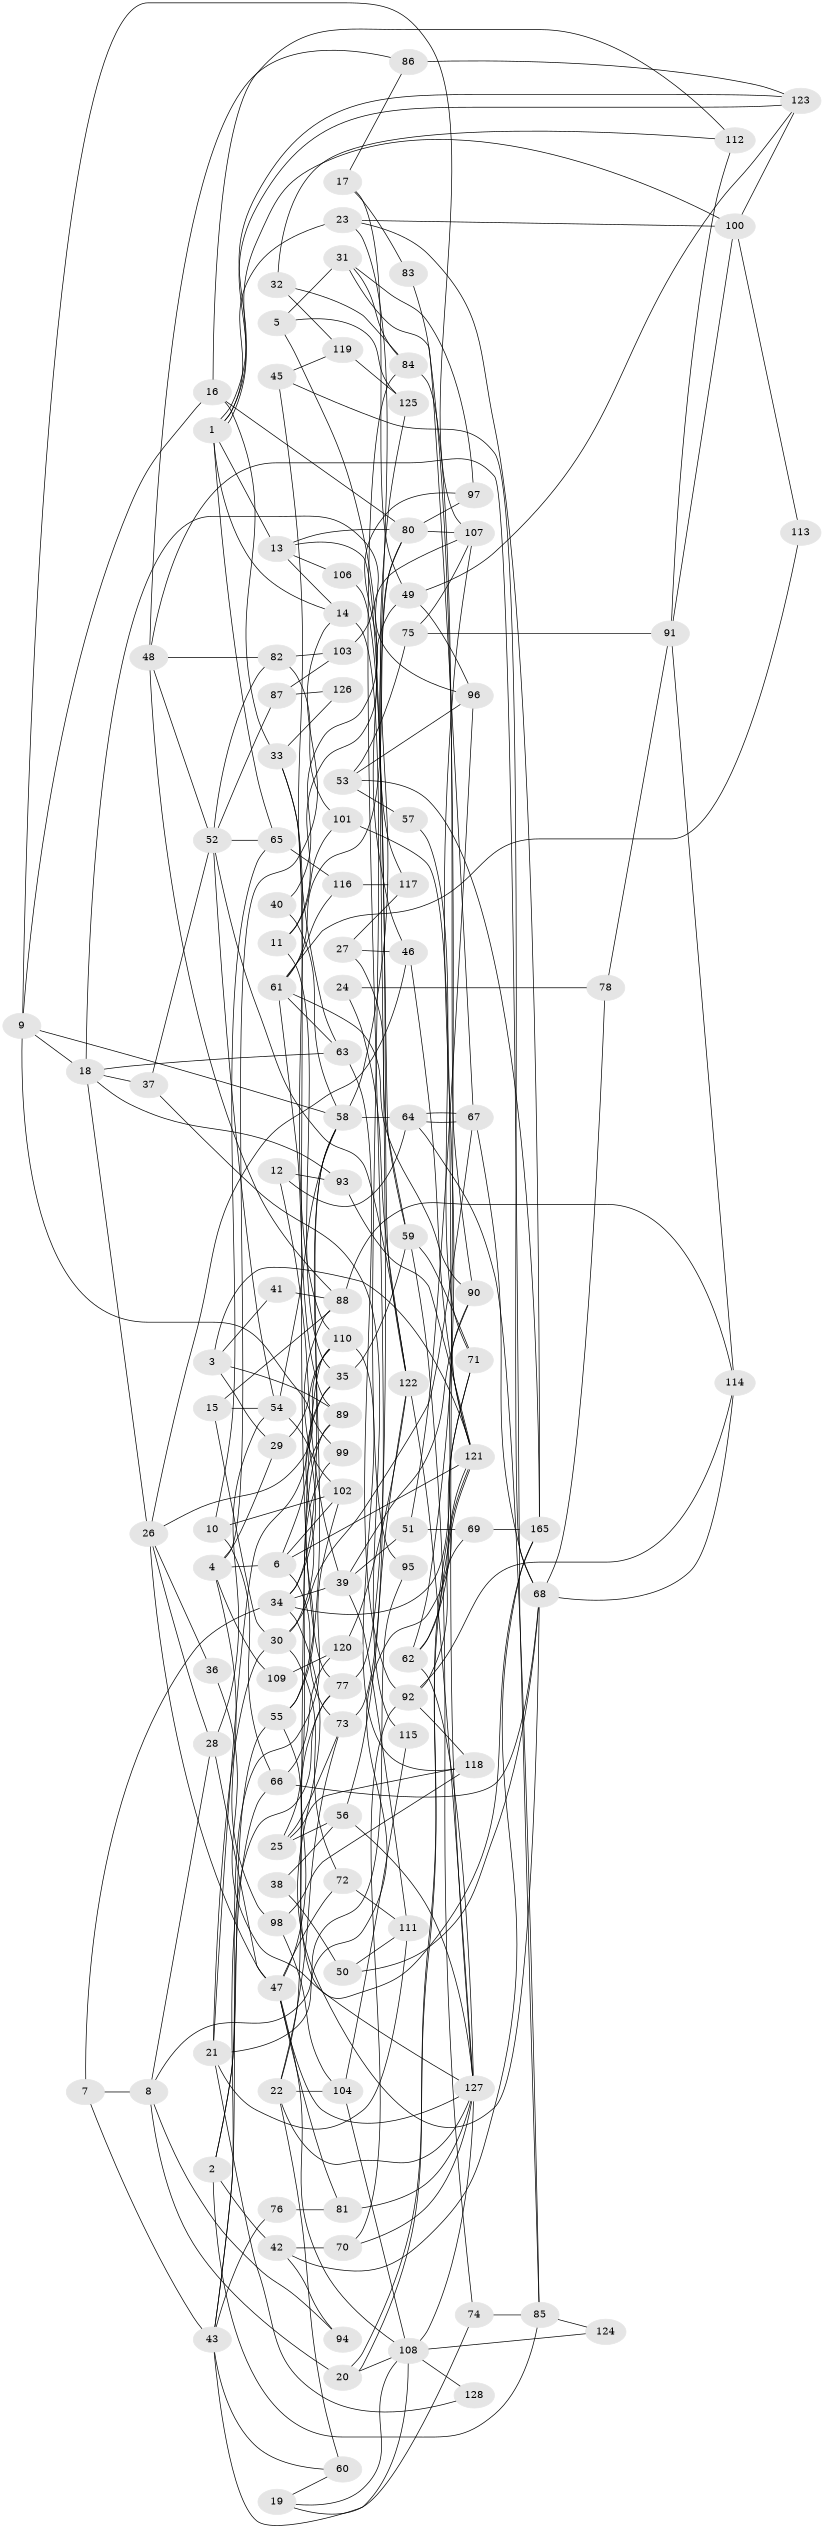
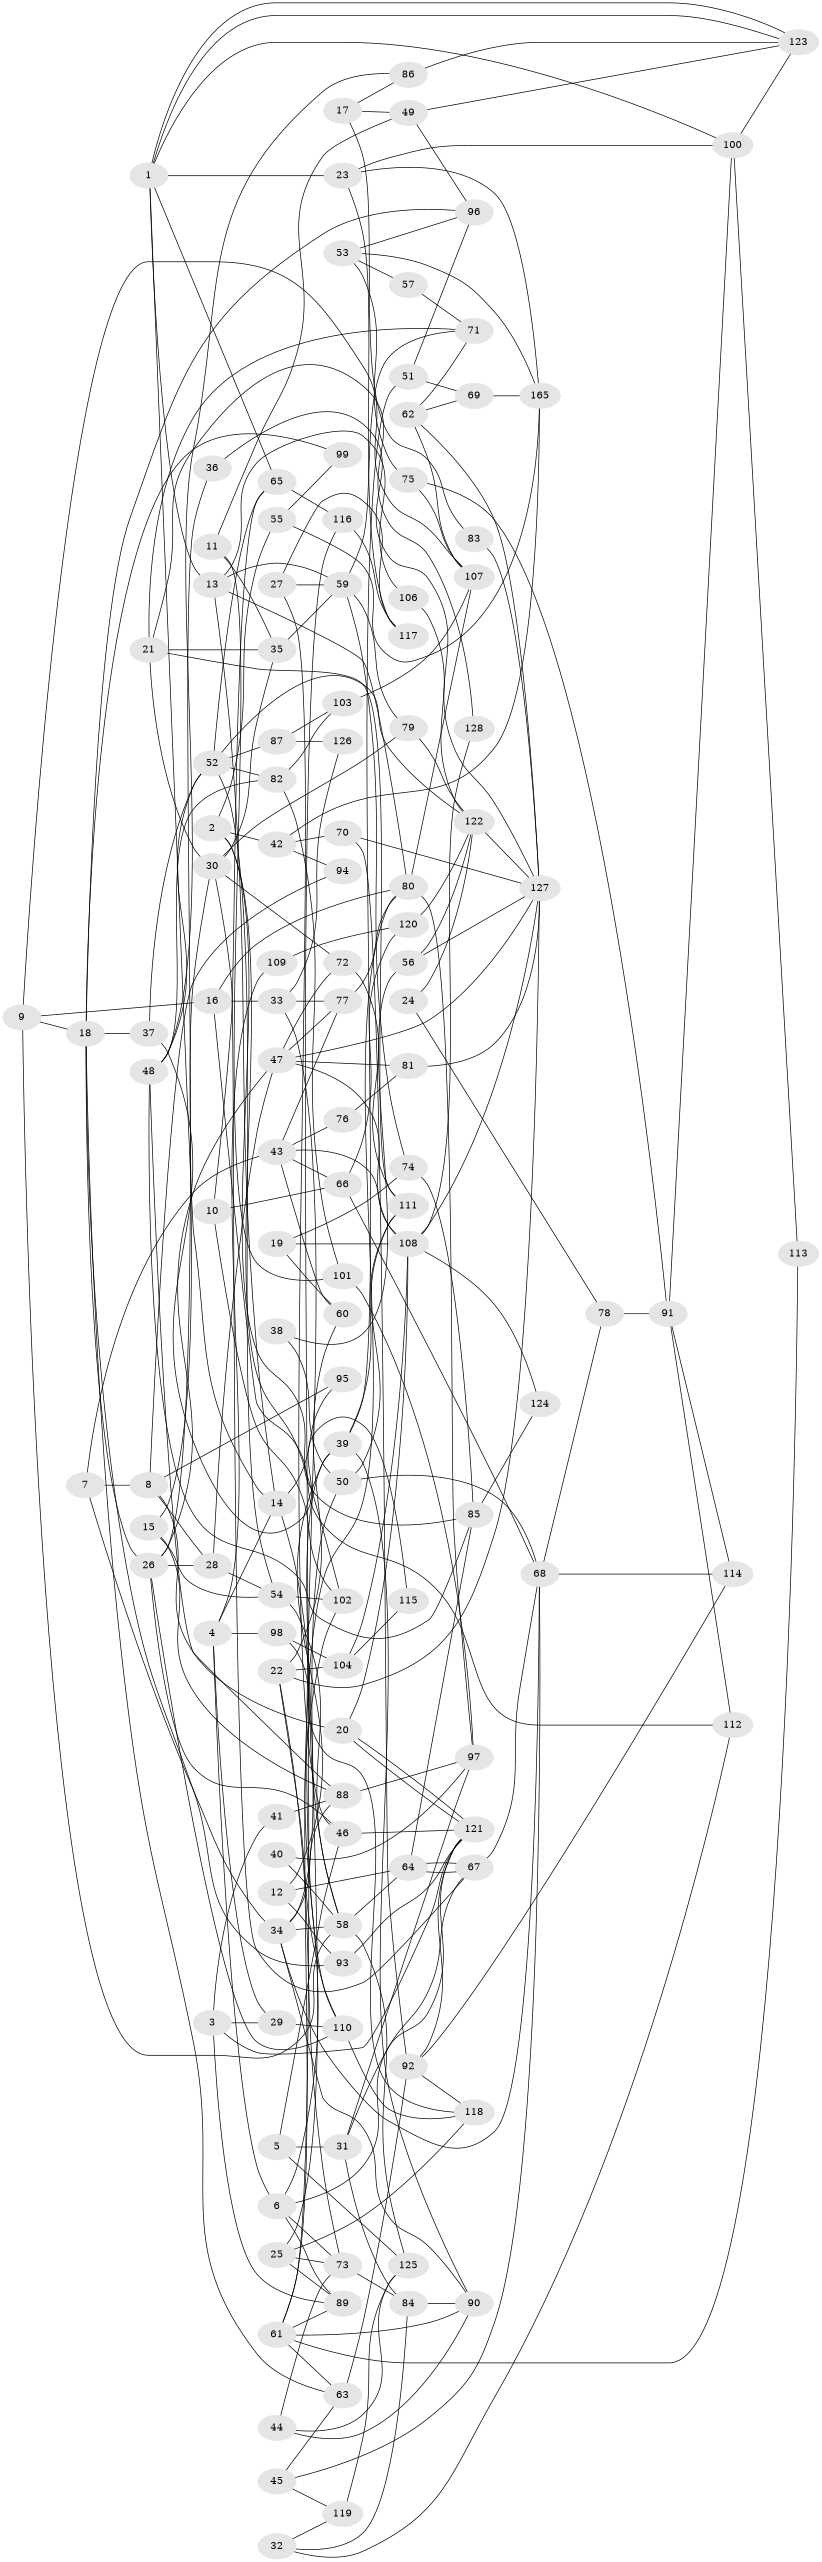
none -> (409, 728)
(450, 1115) -> (440, 1508)
(565, 1204) -> (416, 1774)
(102, 1308) -> (114, 658)
(319, 1537) -> (310, 1715)
(310, 1832) -> (315, 1870)
none -> (277, 2428)
